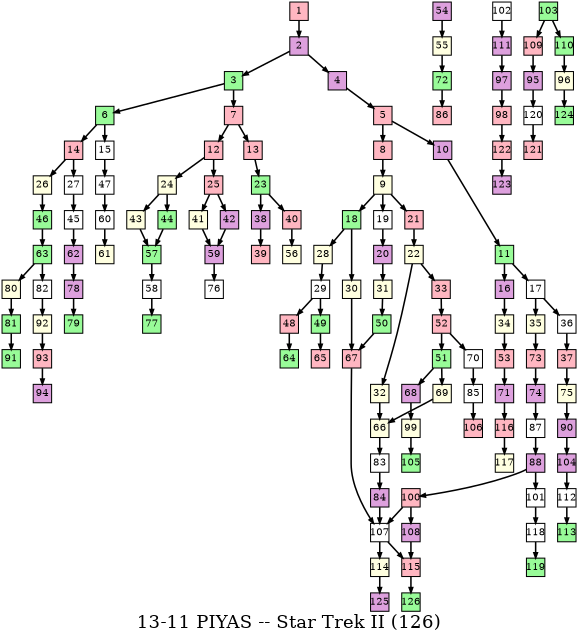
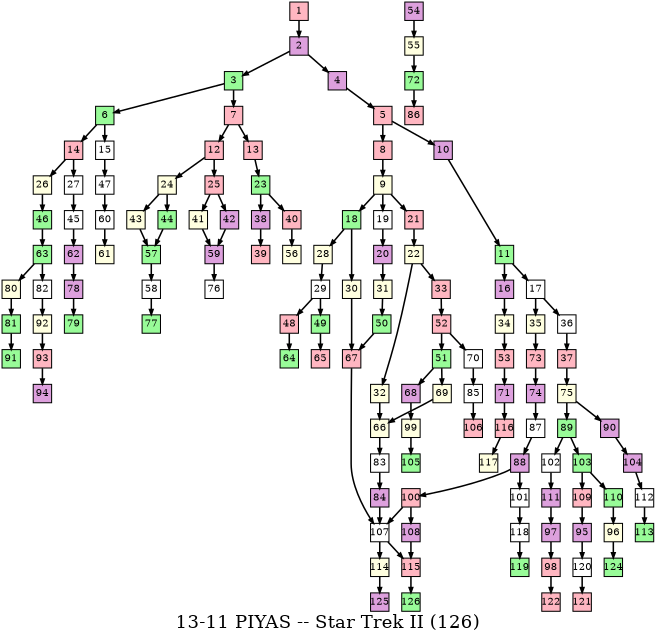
(502, 185) -> none
none -> (567, 428)
